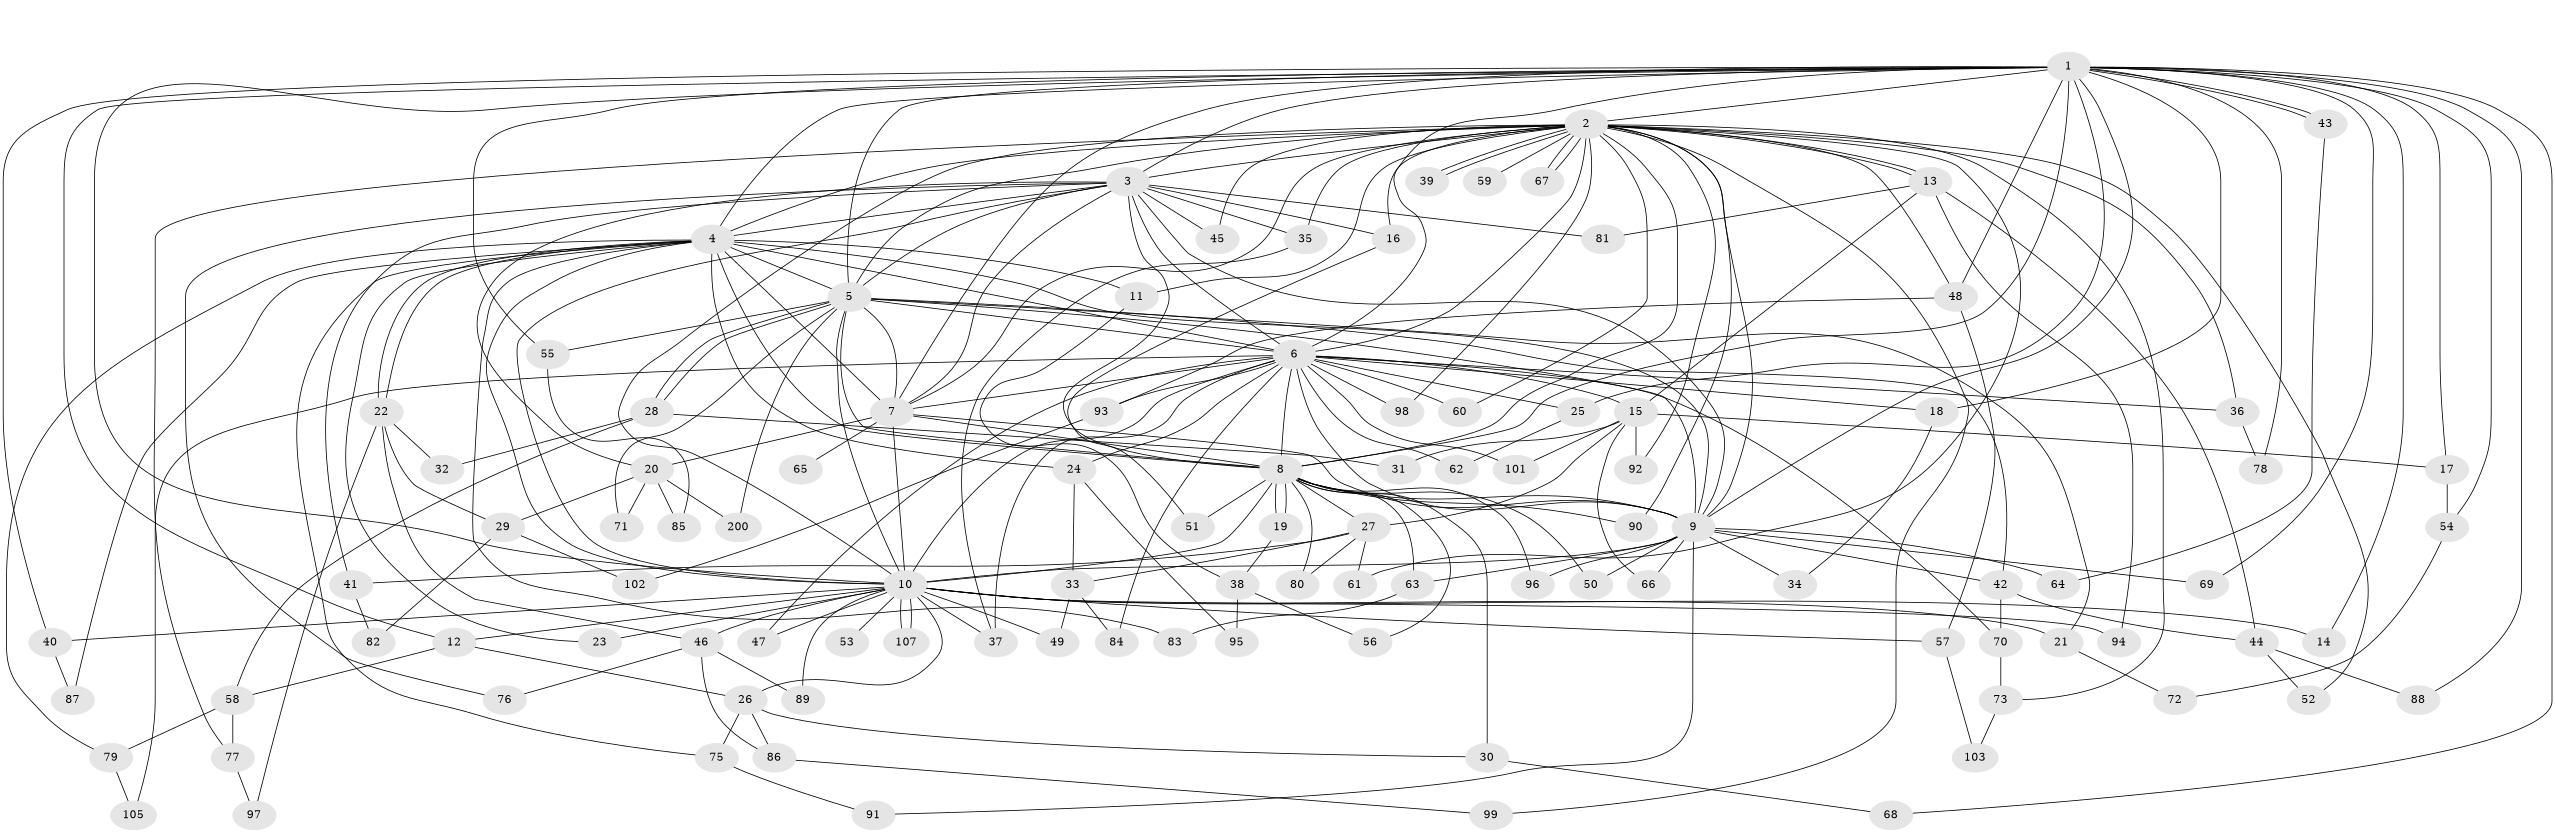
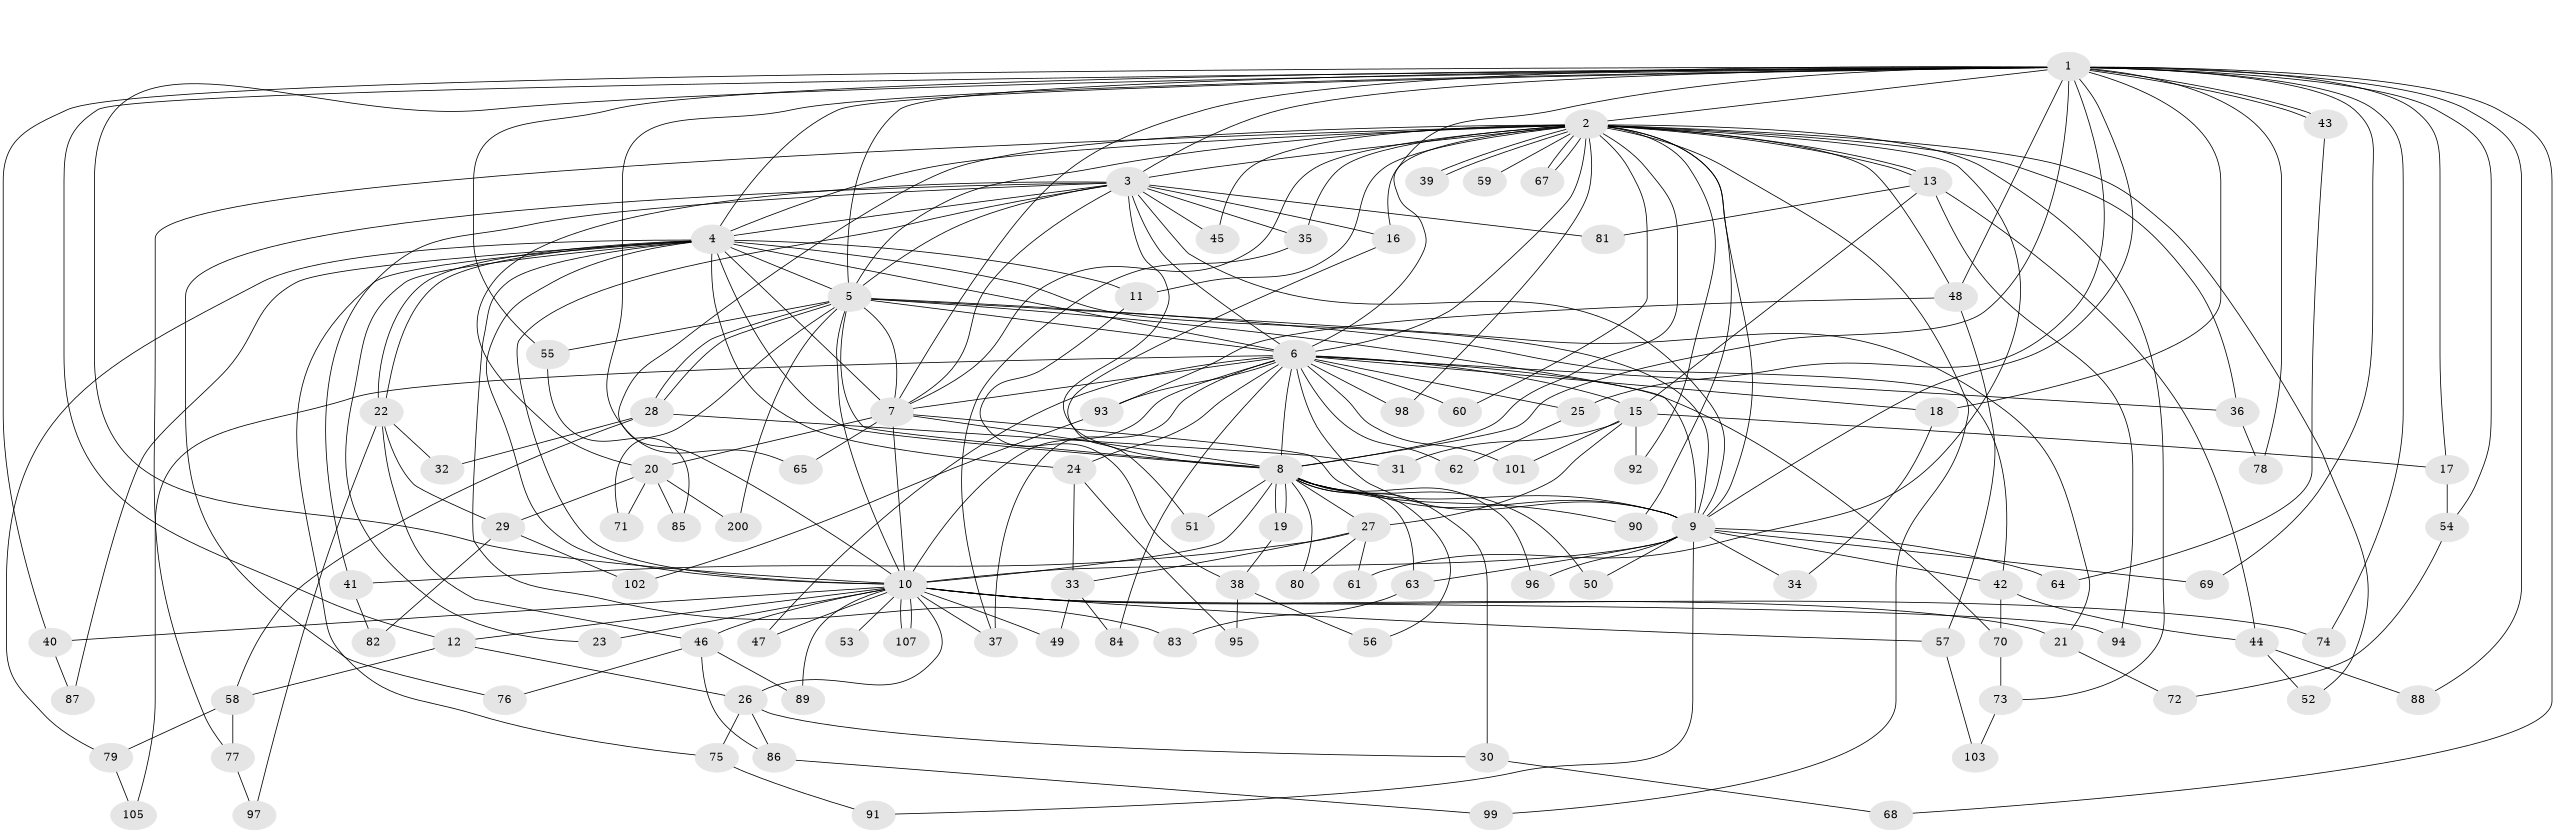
none -> (824, 106)
(1649, 585) -> none
(2324, 643) -> (2324, 643)
